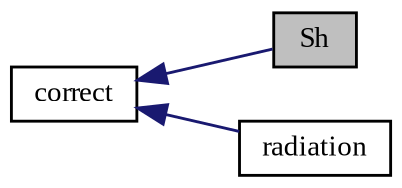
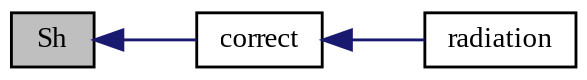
(219, 61) -> (160, 40)
